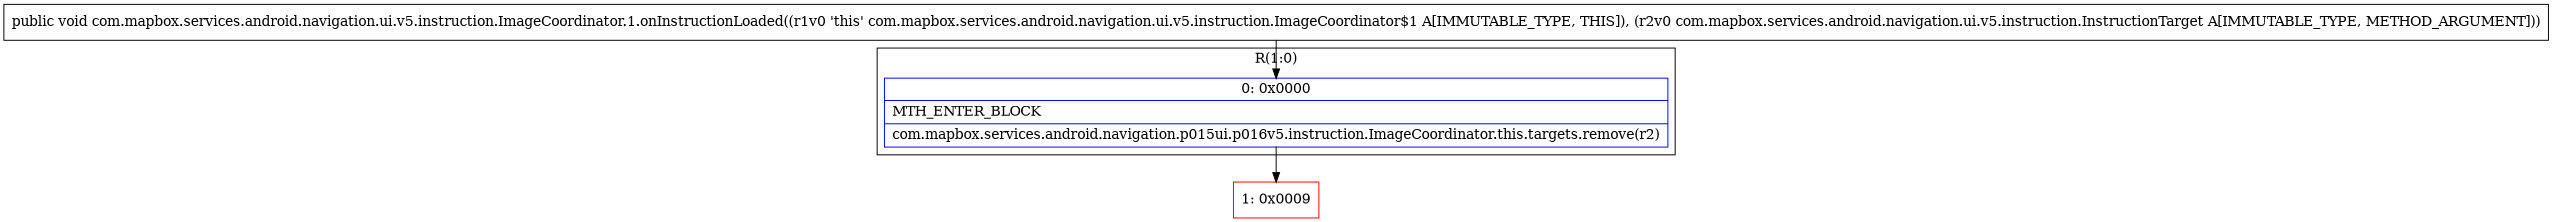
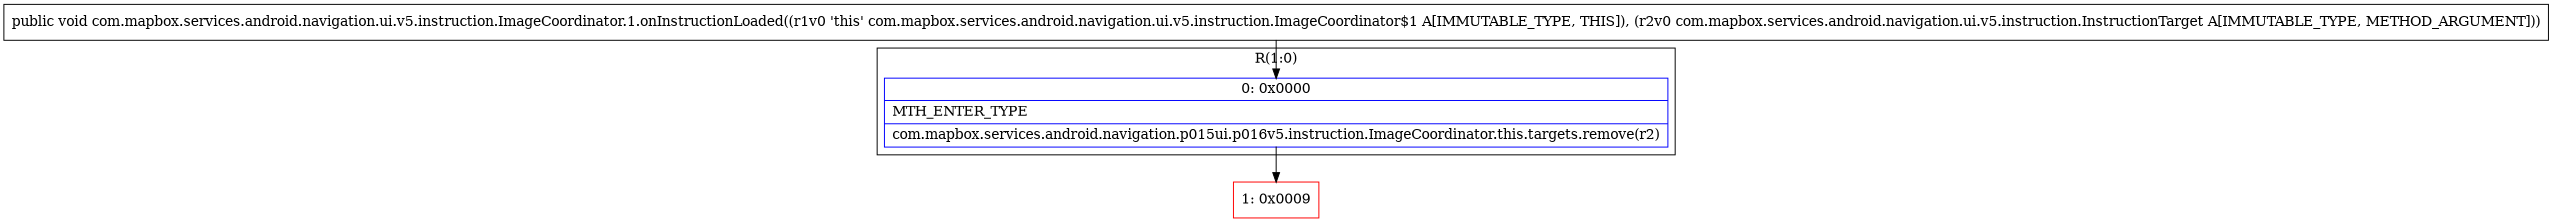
(967, 112) -> (960, 112)
